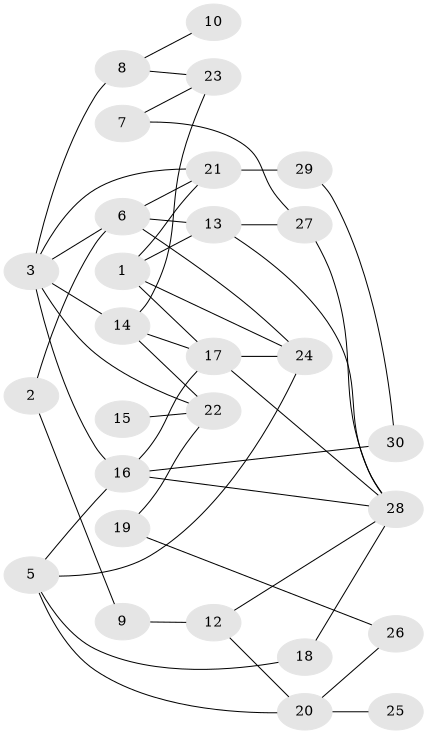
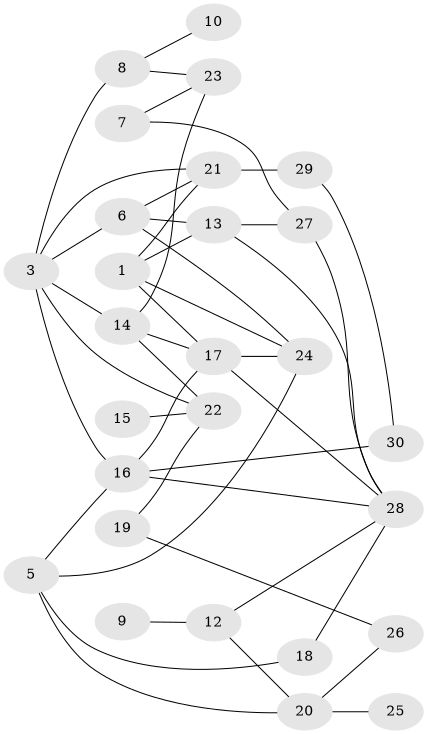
(31, 396) -> none
